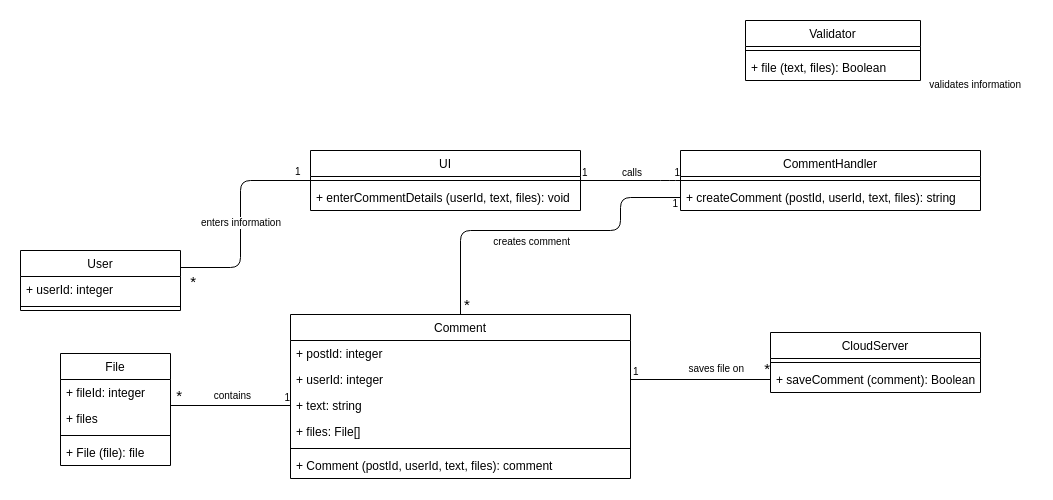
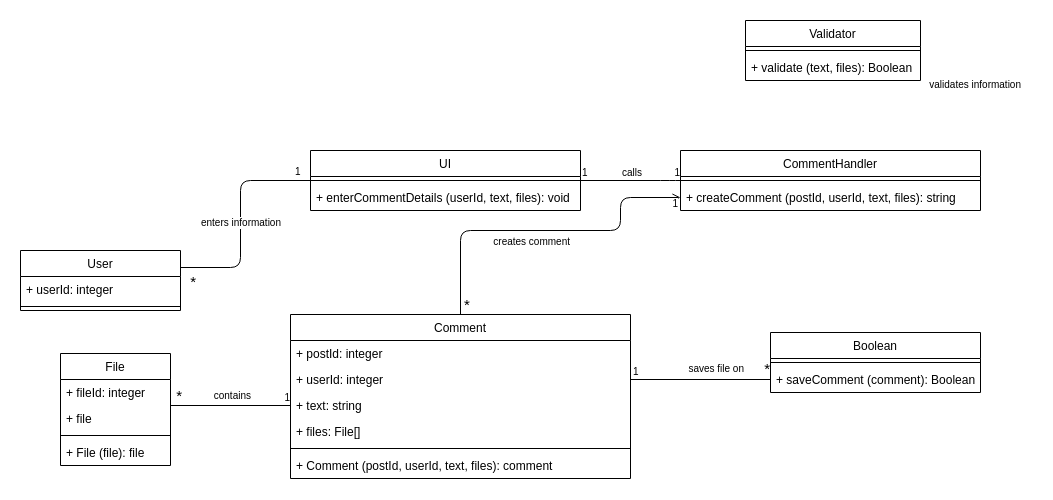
(831, 68) -> (845, 68)
(676, 198) -> (676, 198)
(875, 346) -> (875, 346)
(85, 419) -> (81, 419)
